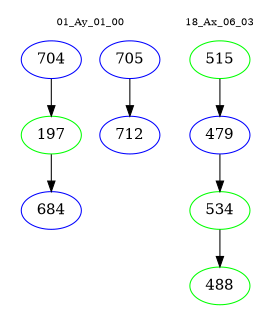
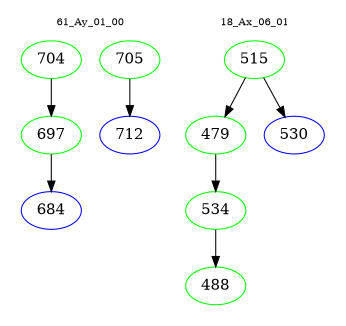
(91, 23) -> (91, 23)
(220, 23) -> (255, 23)
(51, 60) -> (51, 60)
(130, 60) -> (130, 60)
(51, 135) -> (51, 135)
(220, 135) -> (216, 135)
none -> (294, 135)
